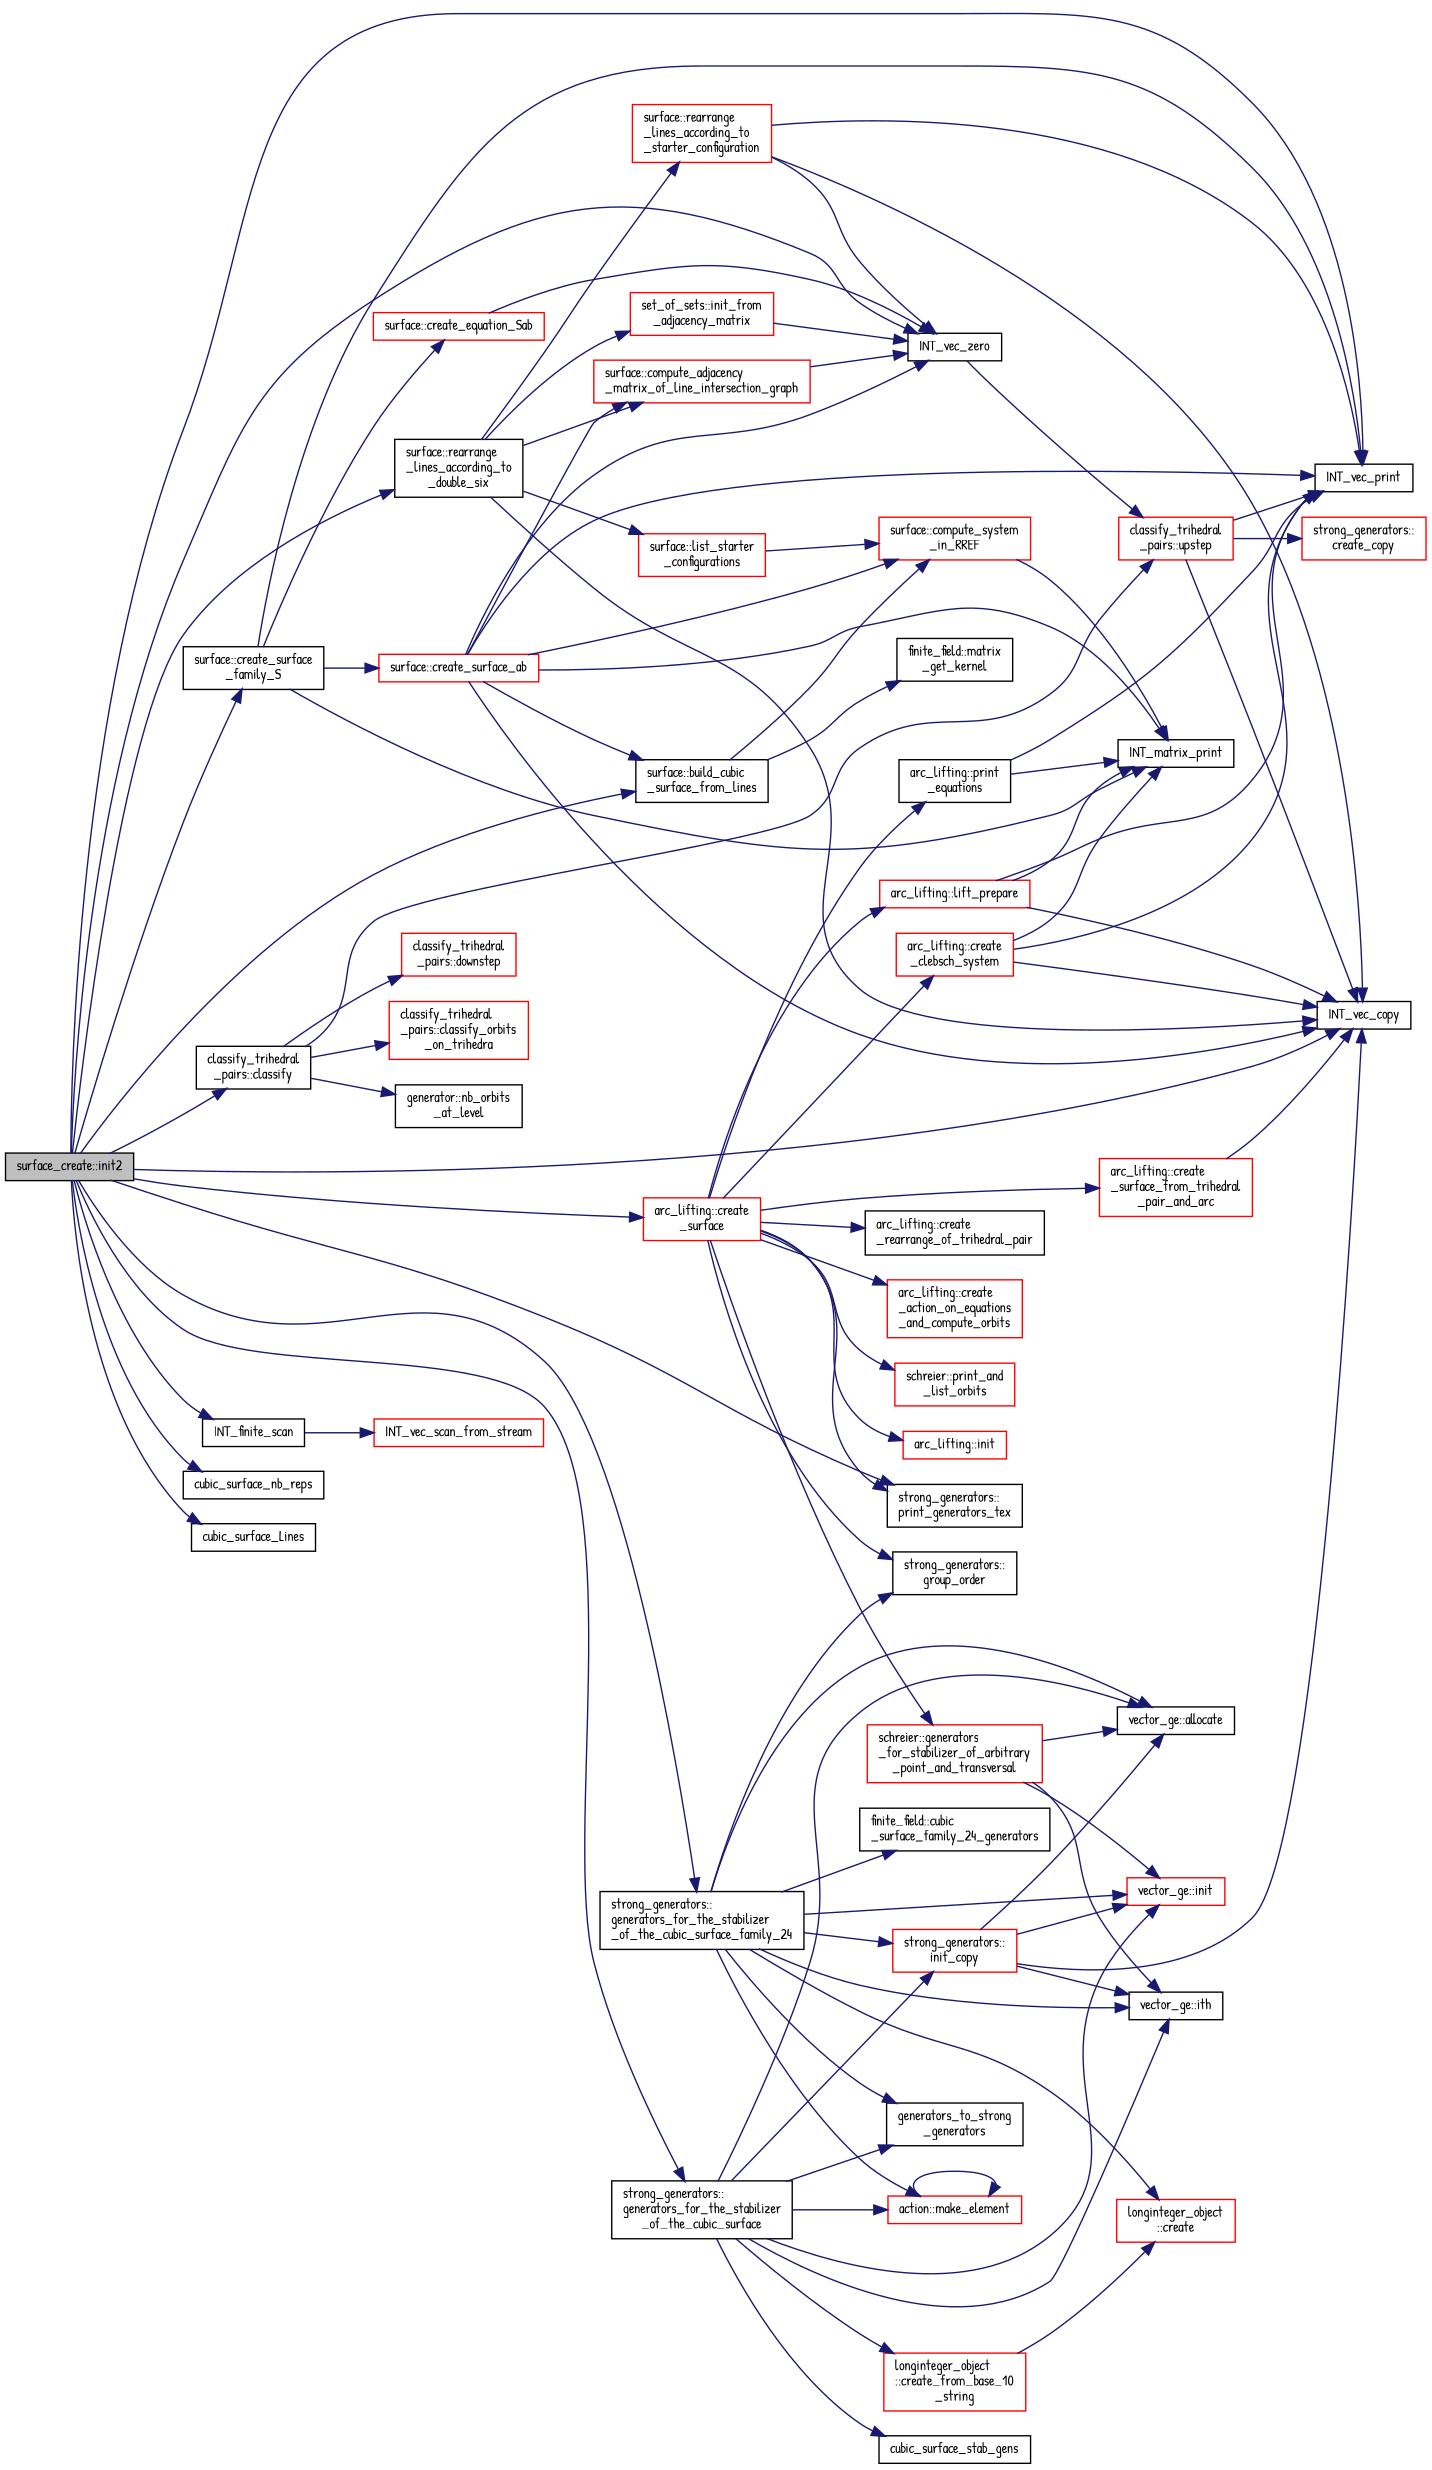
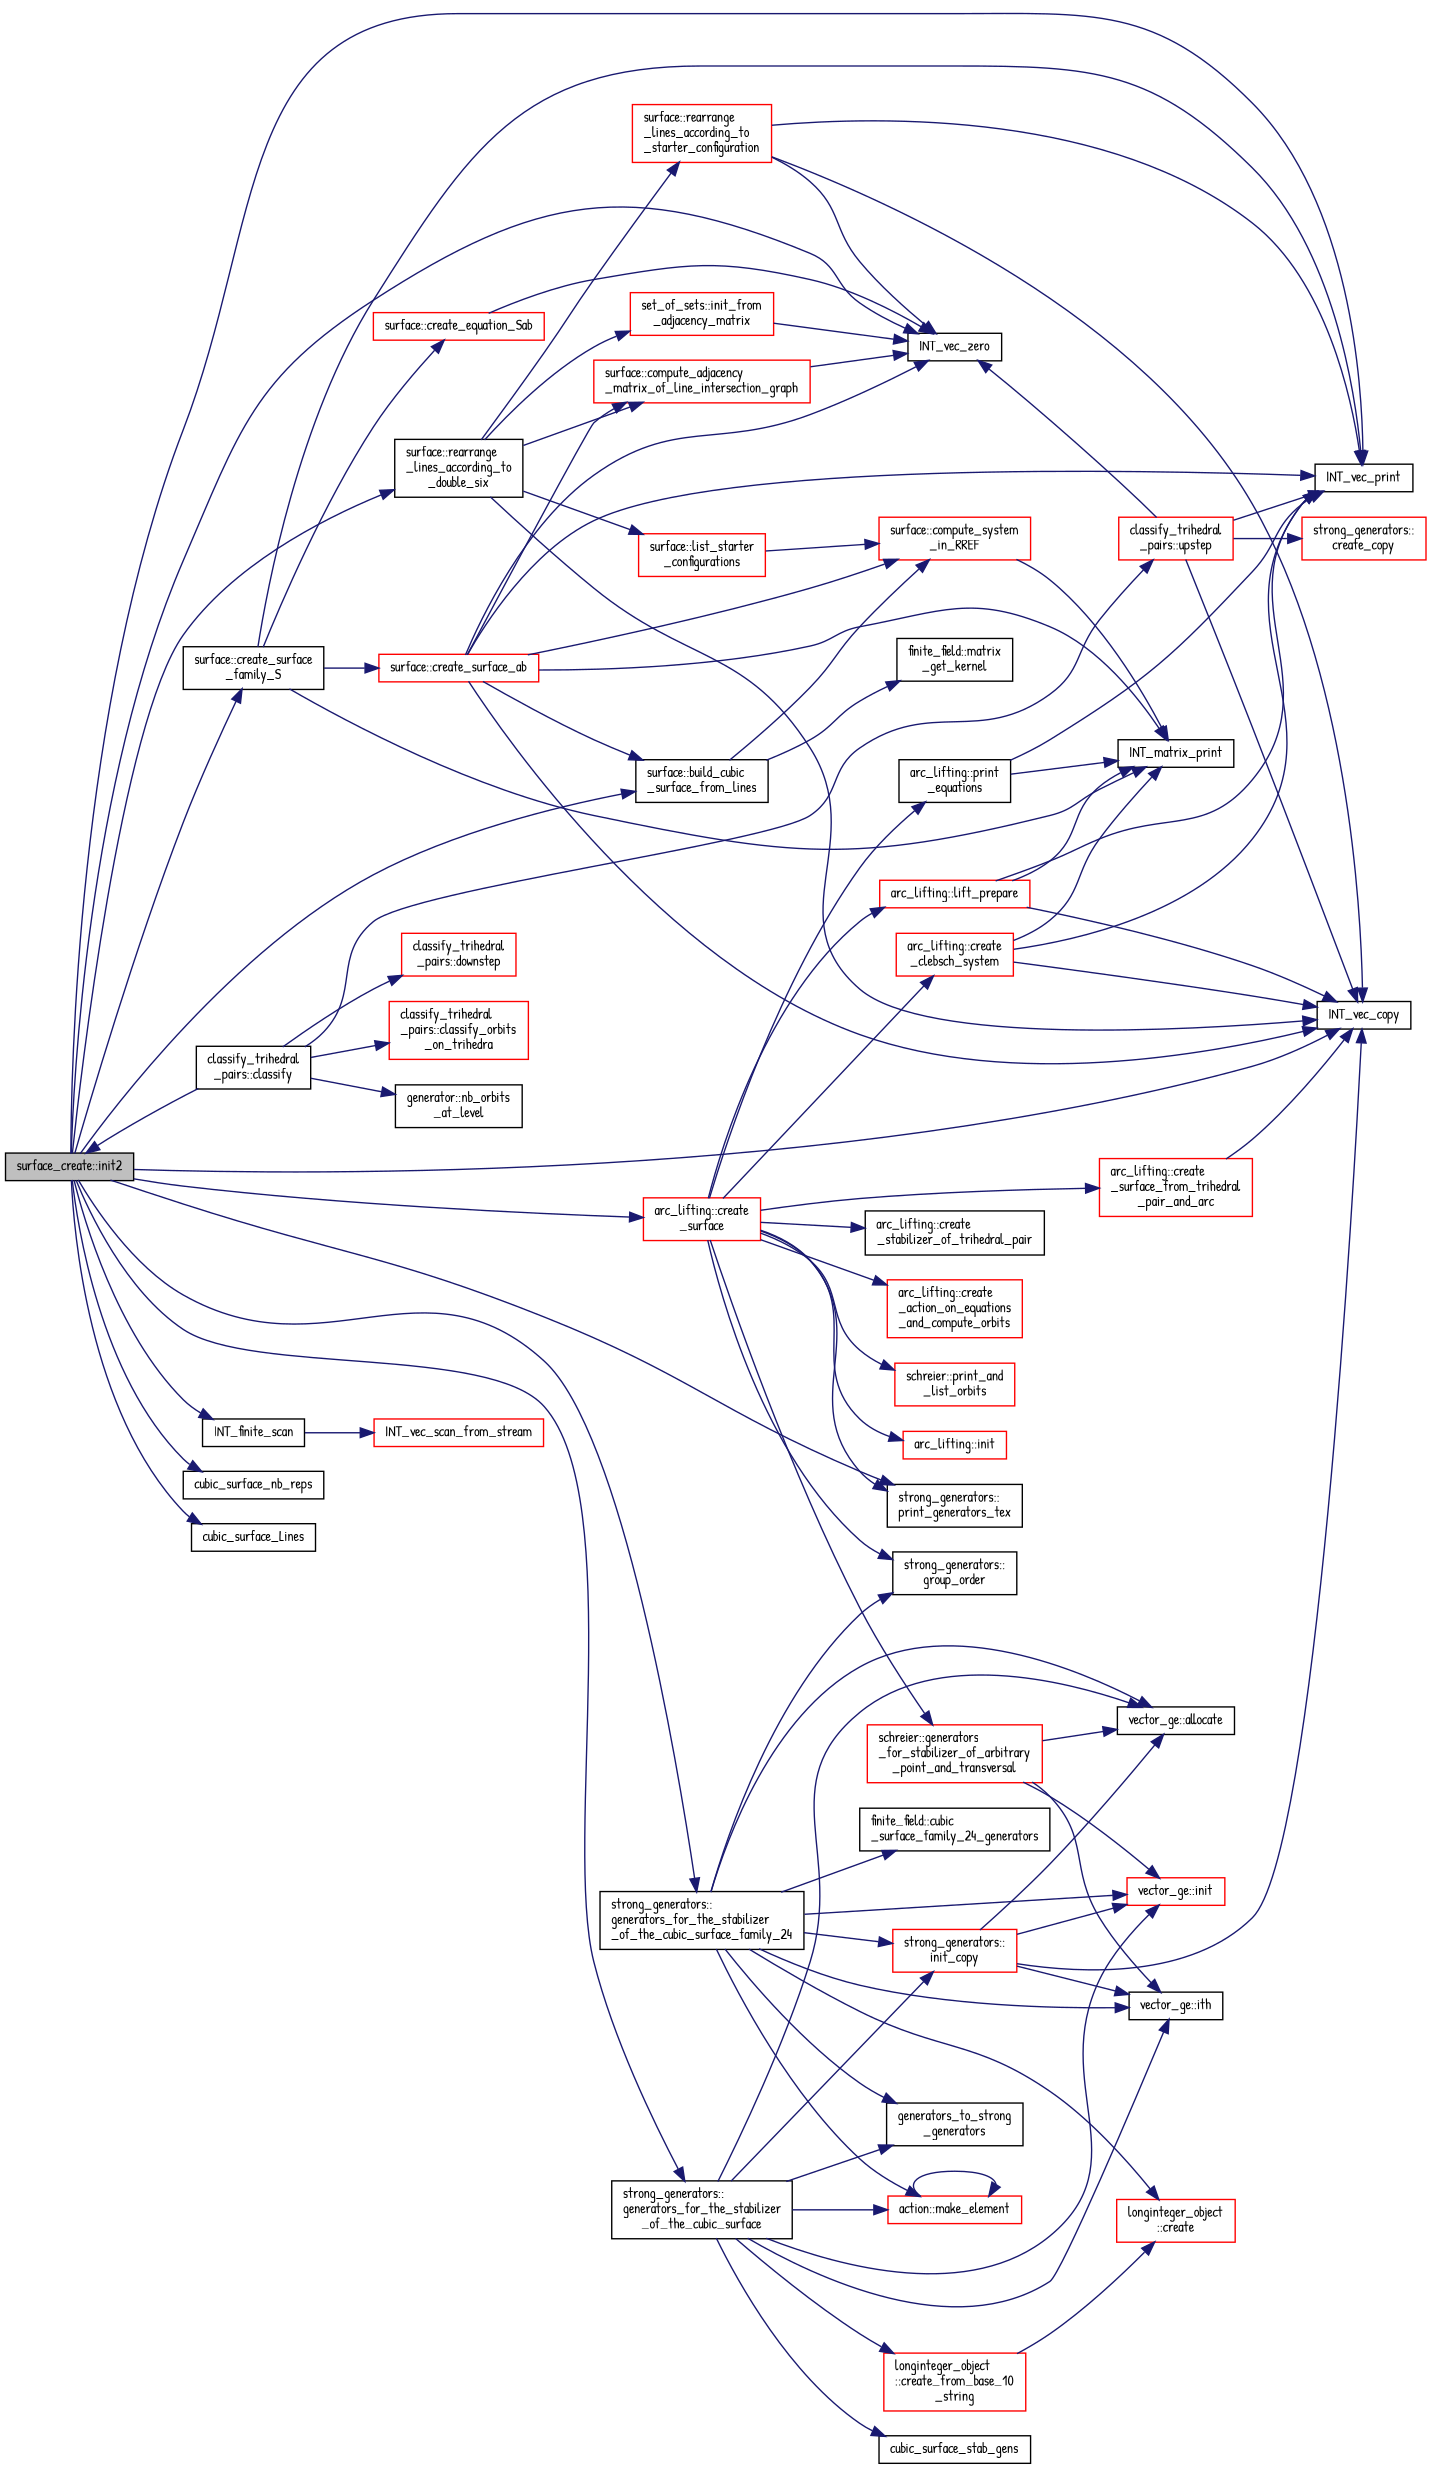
(1048, 436) -> (1074, 441)
(163, 1126) -> (147, 1116)
(955, 1233) -> (955, 1233)
